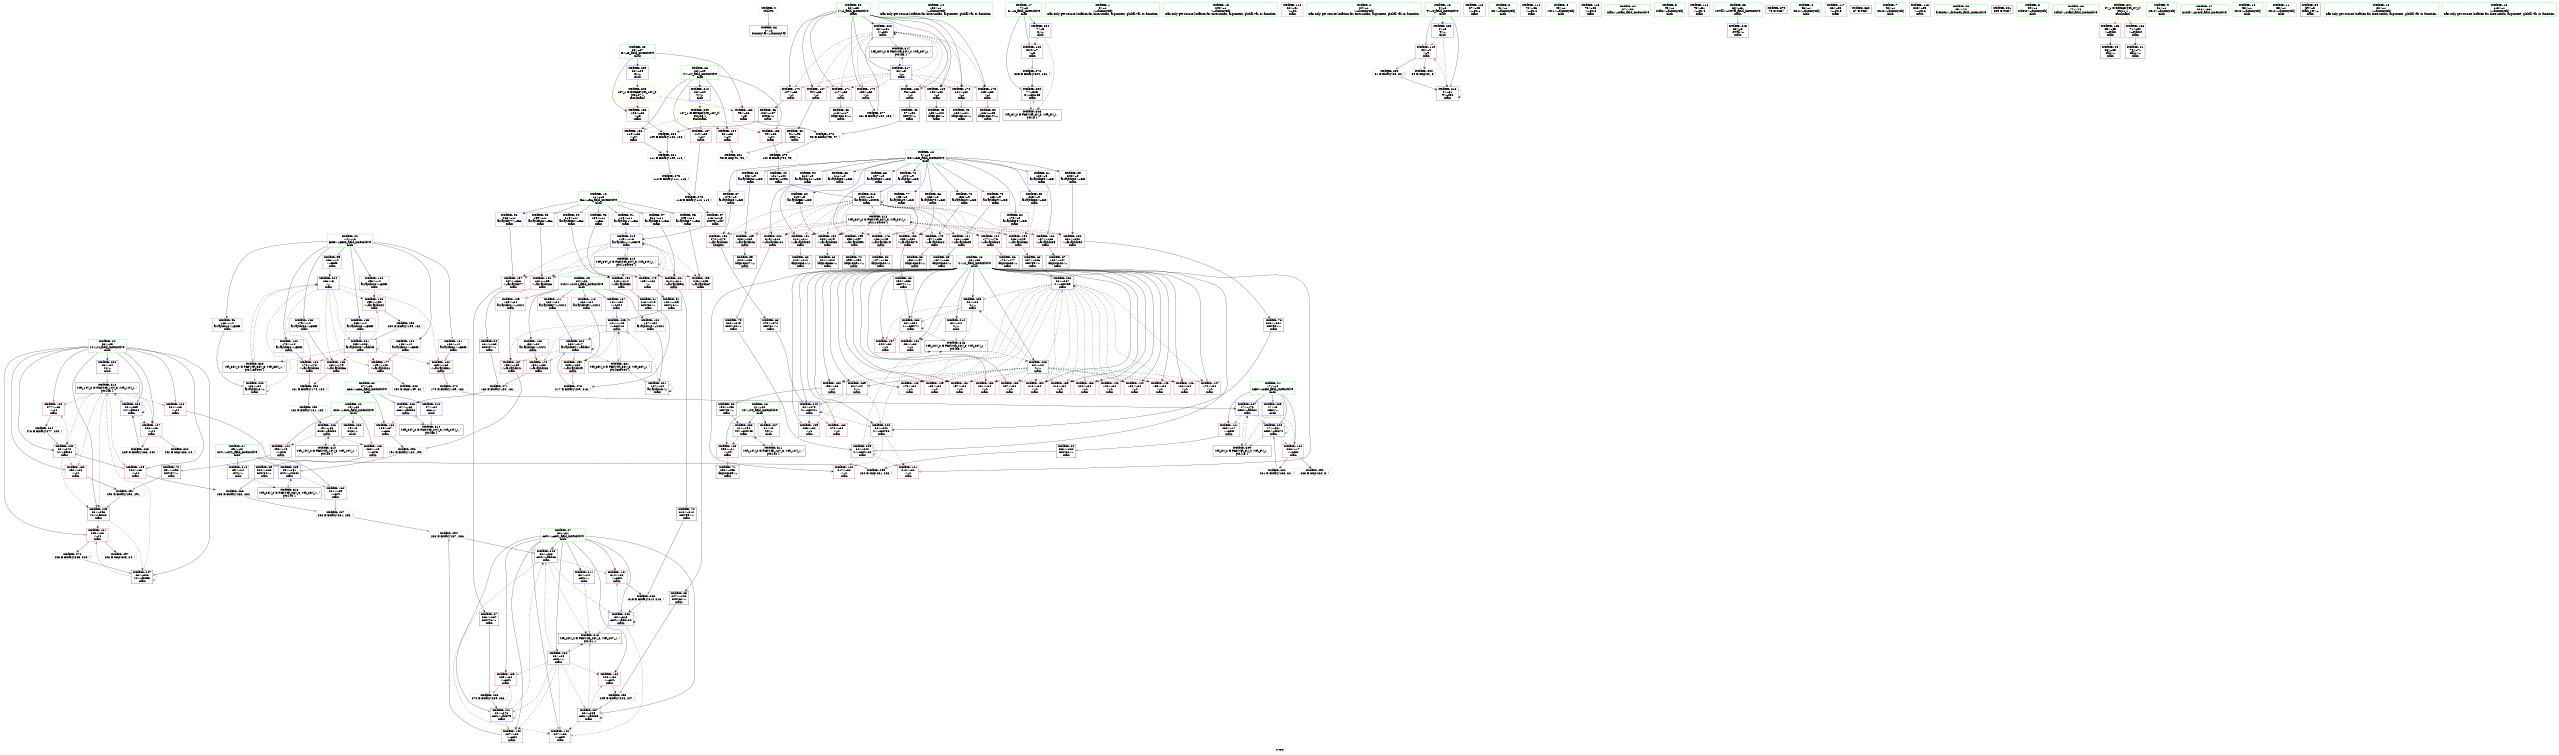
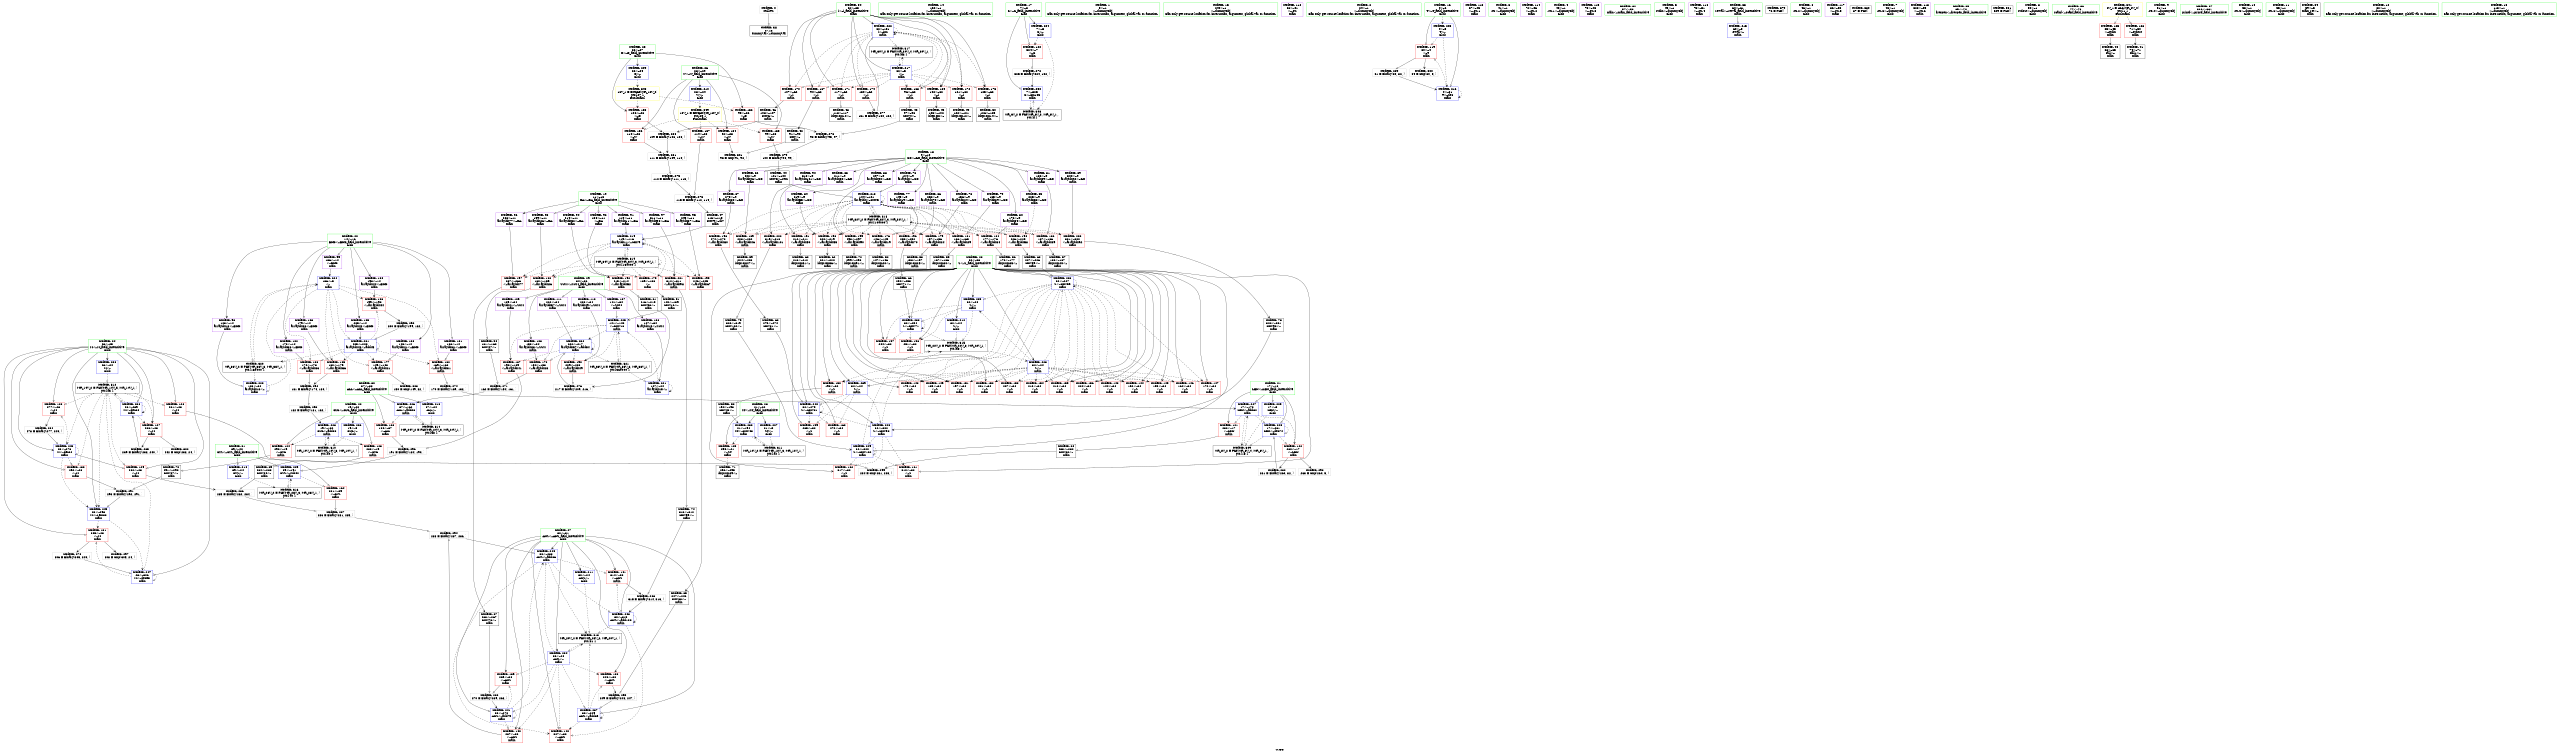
(2123, 8) -> (2123, 8)
(718, 245) -> (718, 245)
(360, 334) -> (360, 334)
none -> (847, 408)
